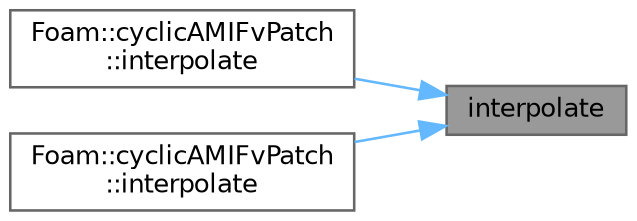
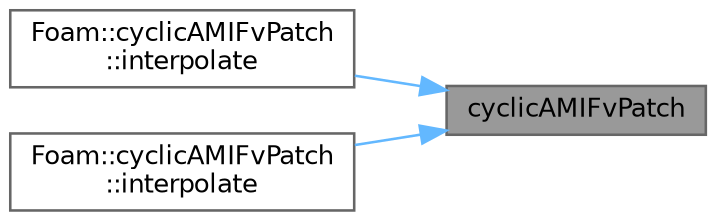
(536, 110) -> (576, 110)
